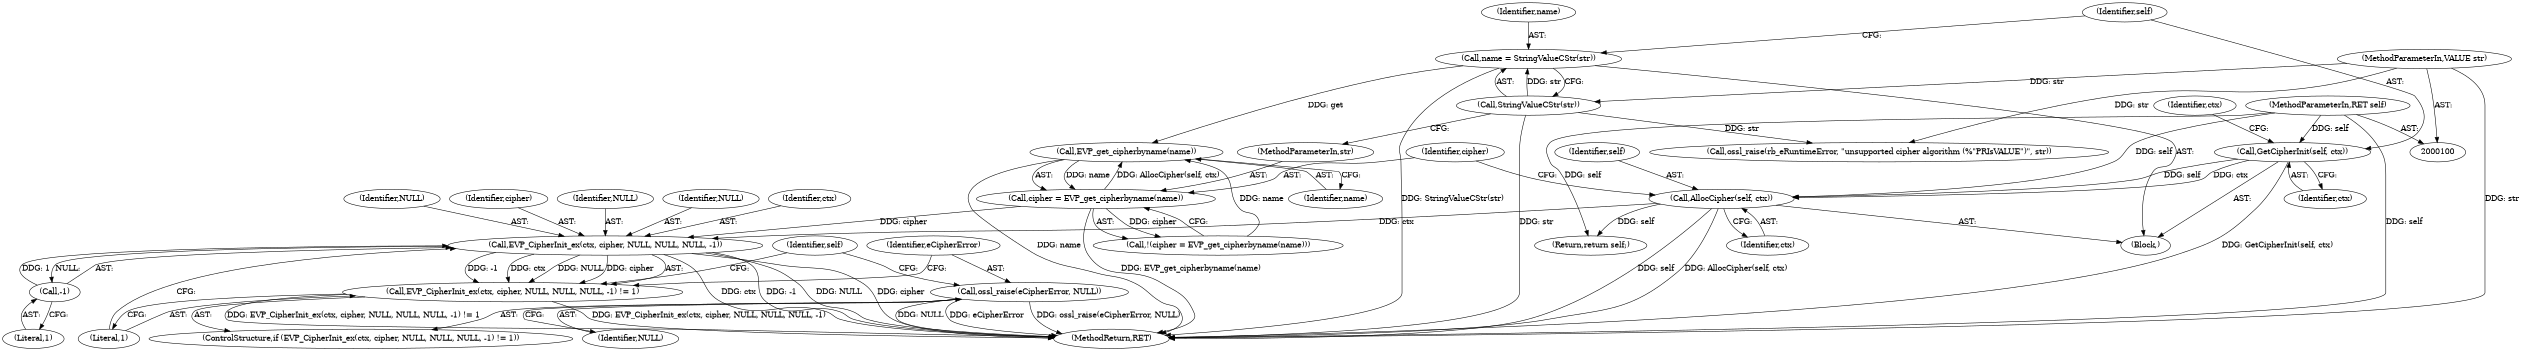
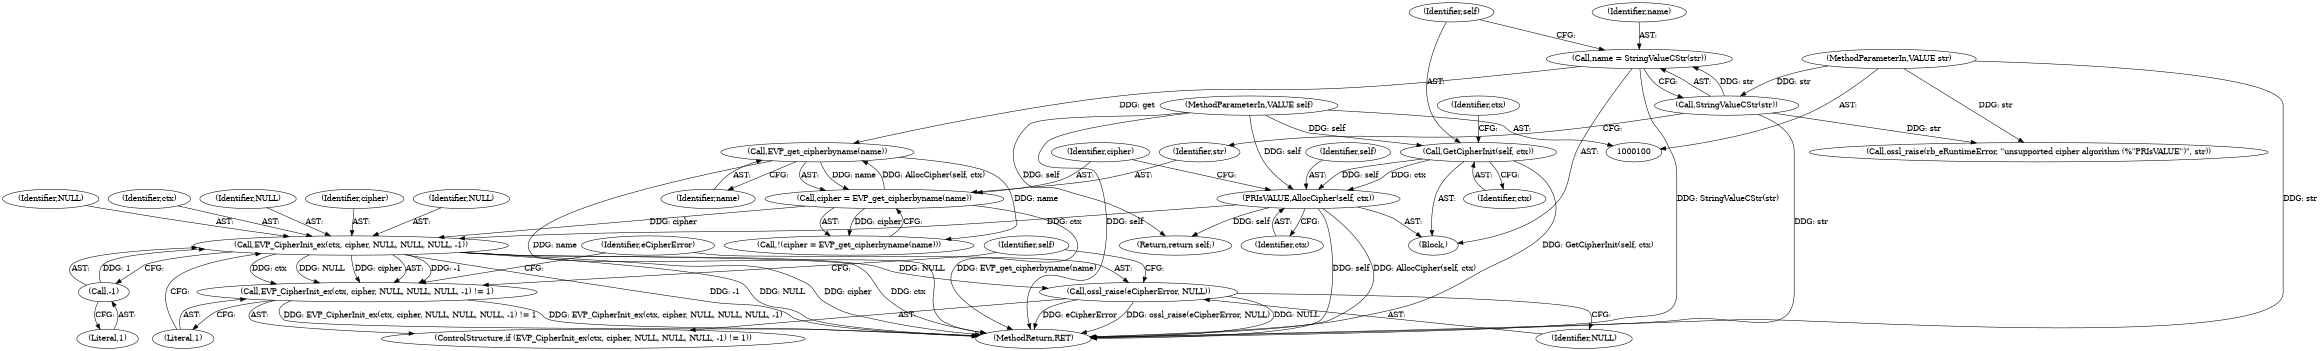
(2328, 106) -> (1249, 106)
(1306, 152) -> (1200, 152)
(2438, 152) -> (1634, 152)
(1233, 195) -> (1005, 184)
(1722, 199) -> (1308, 199)
(69, 269) -> (156, 269)
none -> (883, 269)
